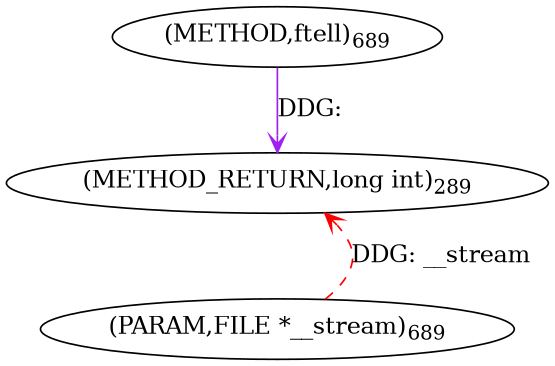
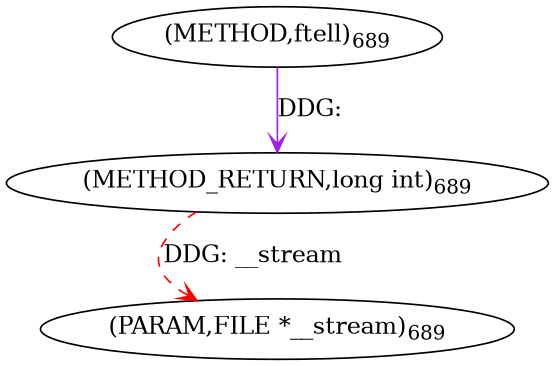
(453, 181) -> (453, 181)
(352, 265) -> (161, 249)
